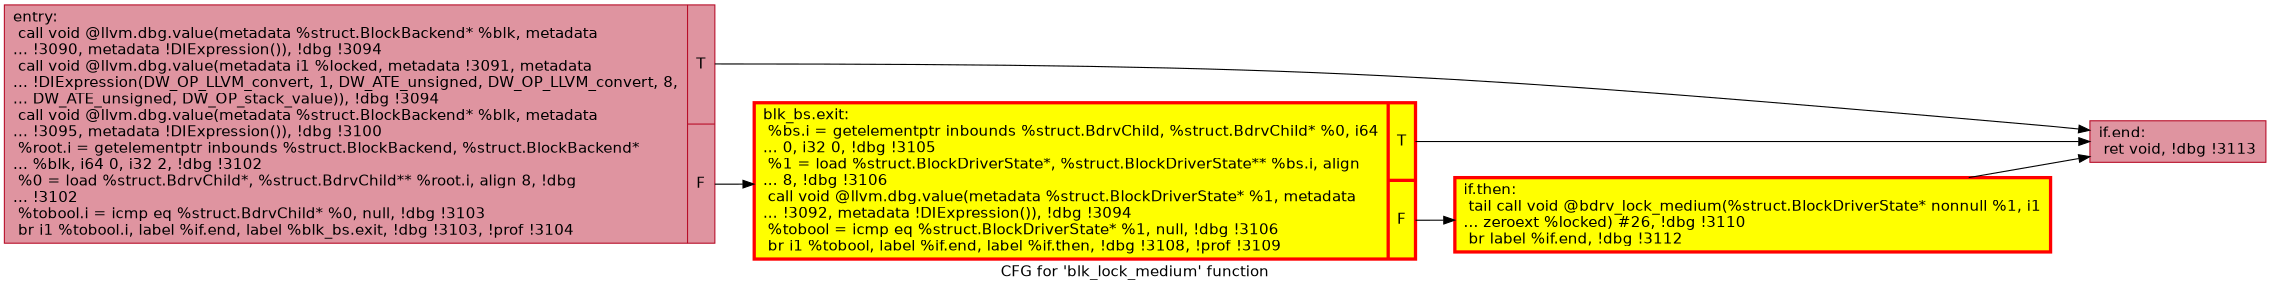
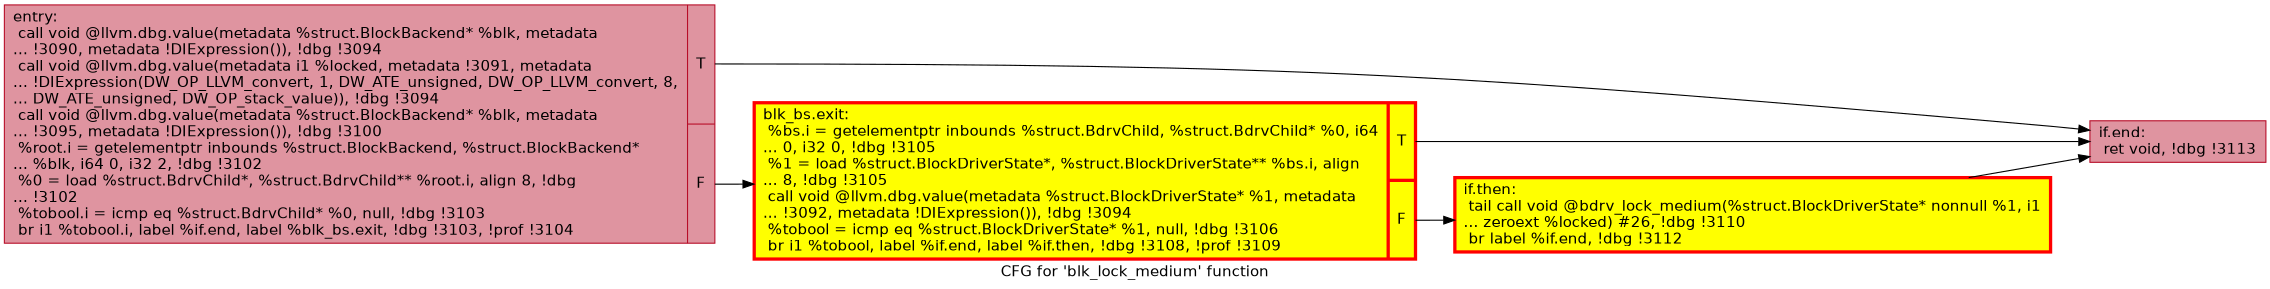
(826, 180) -> (826, 180)
